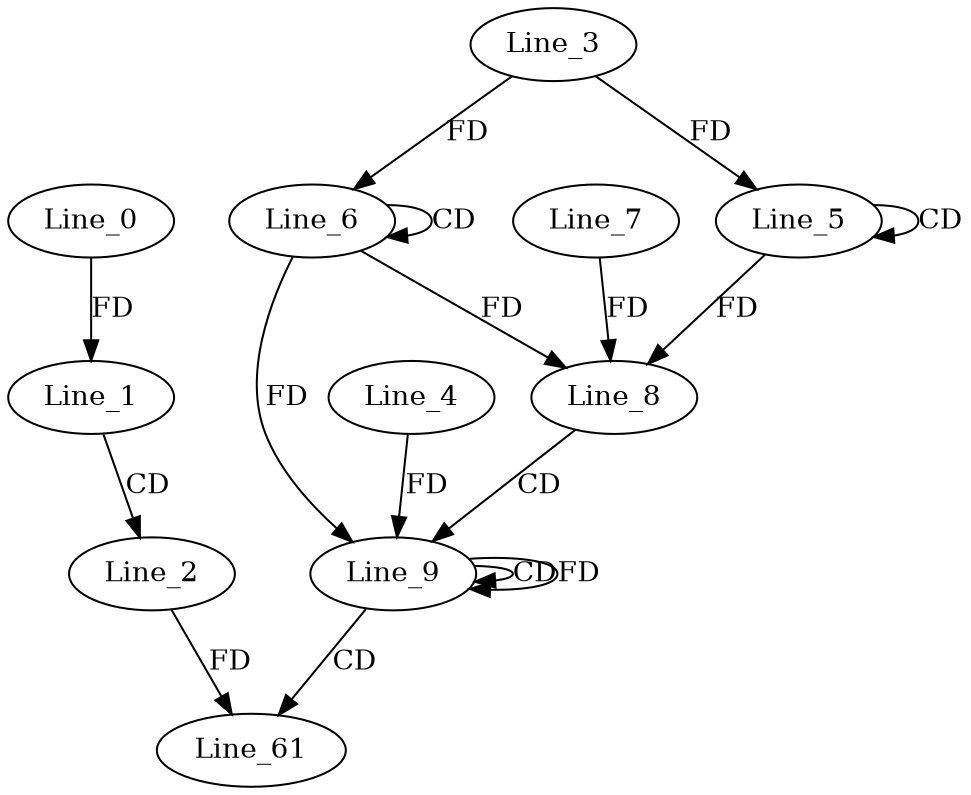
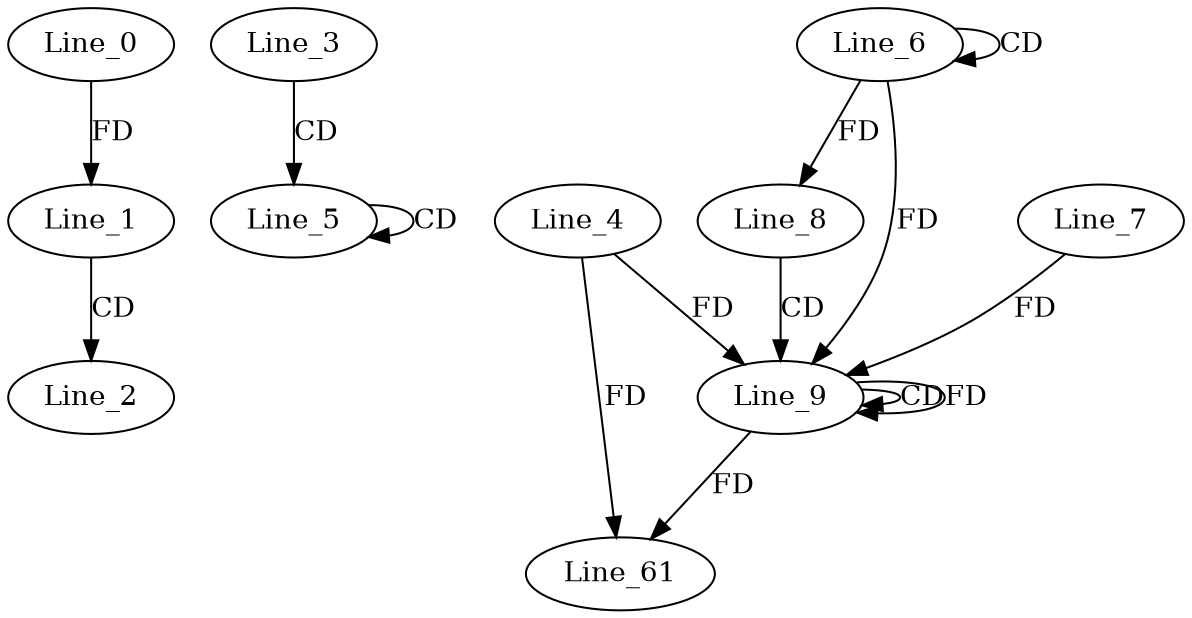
(441, 127) -> none
(712, 133) -> (316, 133)
(604, 299) -> (971, 321)
(714, 302) -> none
(196, 653) -> (598, 387)
(355, 662) -> (734, 486)
